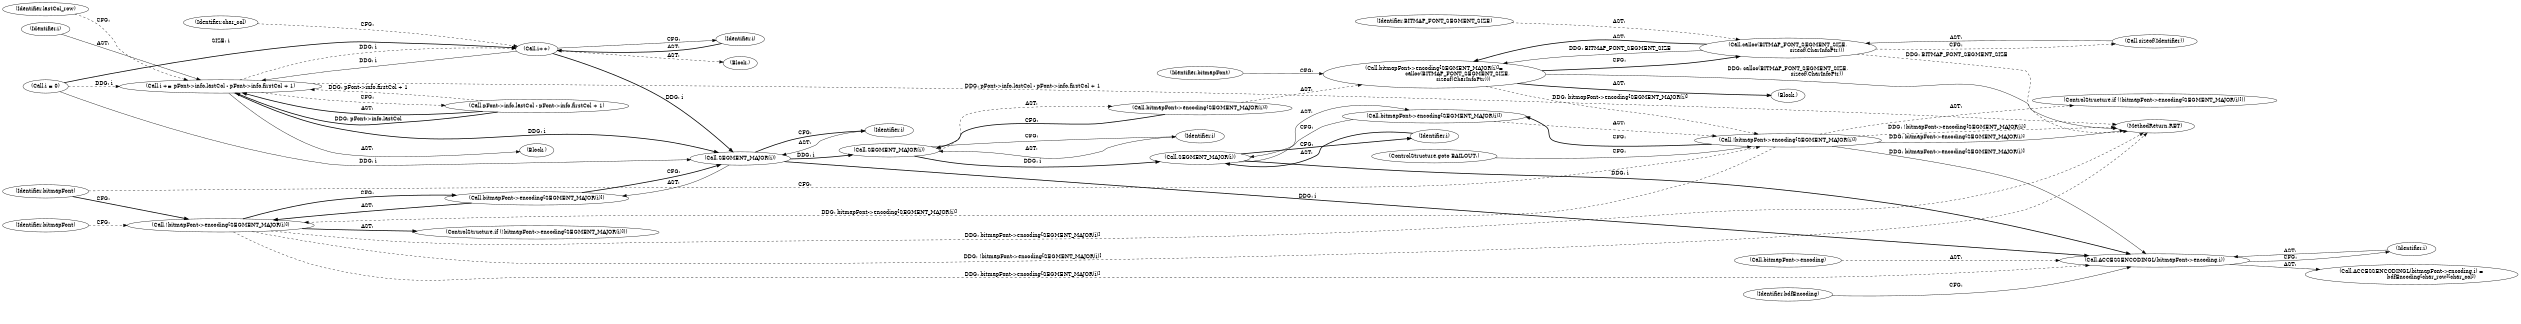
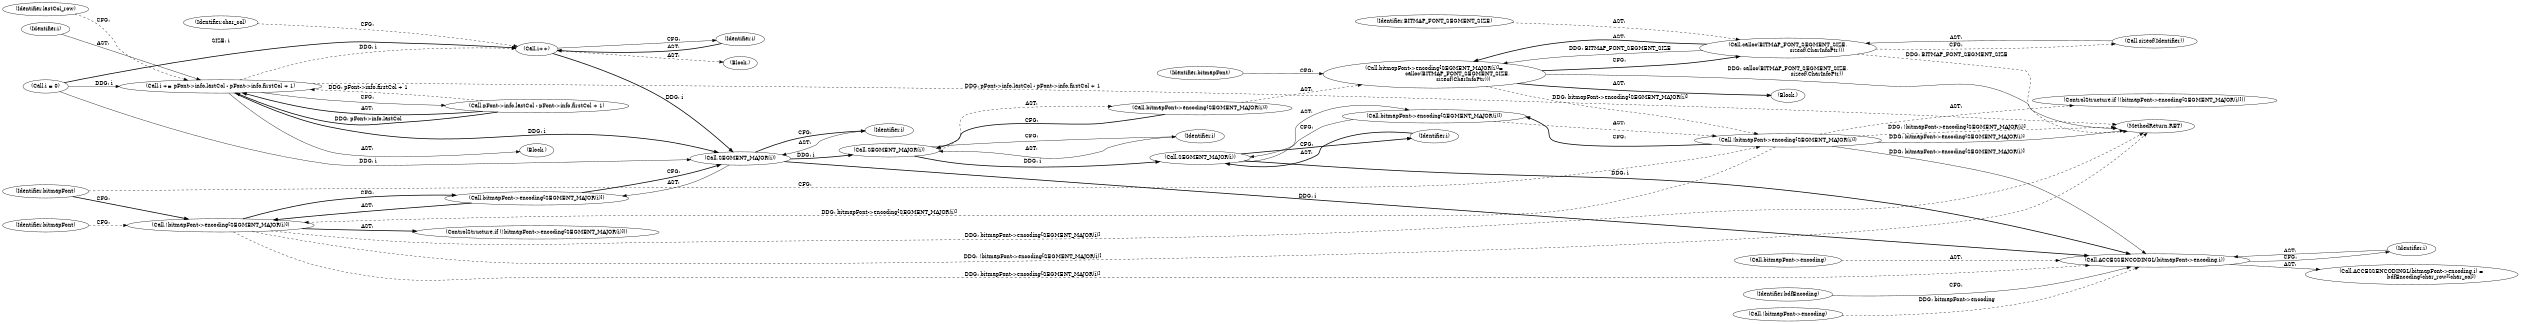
(391, 65) -> none
(92, 86) -> (92, 86)
(351, 102) -> (351, 102)
(1434, 156) -> none
none -> (1788, 314)
